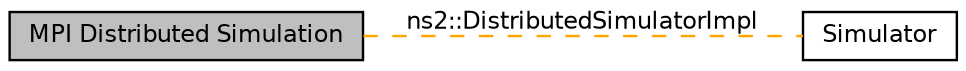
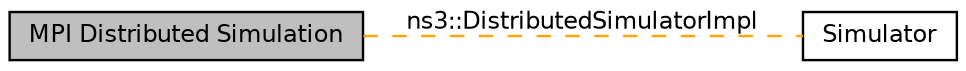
(583, 23) -> (583, 23)
